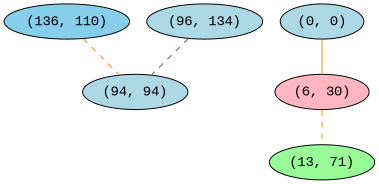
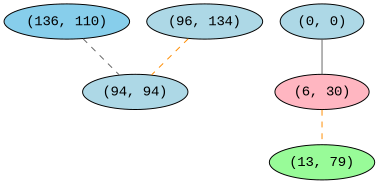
(101, 57) -> (101, 57)
(170, 57) -> (170, 57)
(322, 57) -> (322, 57)
(322, 162) -> (322, 162)
